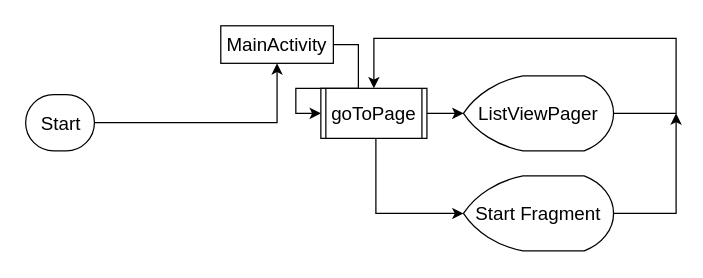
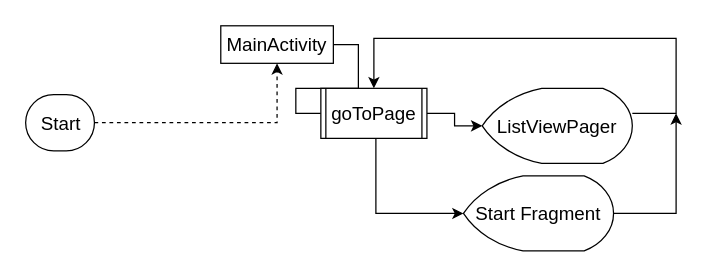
(311, 113) -> (314, 113)
(538, 113) -> (557, 126)
(212, 123) -> (212, 123)
